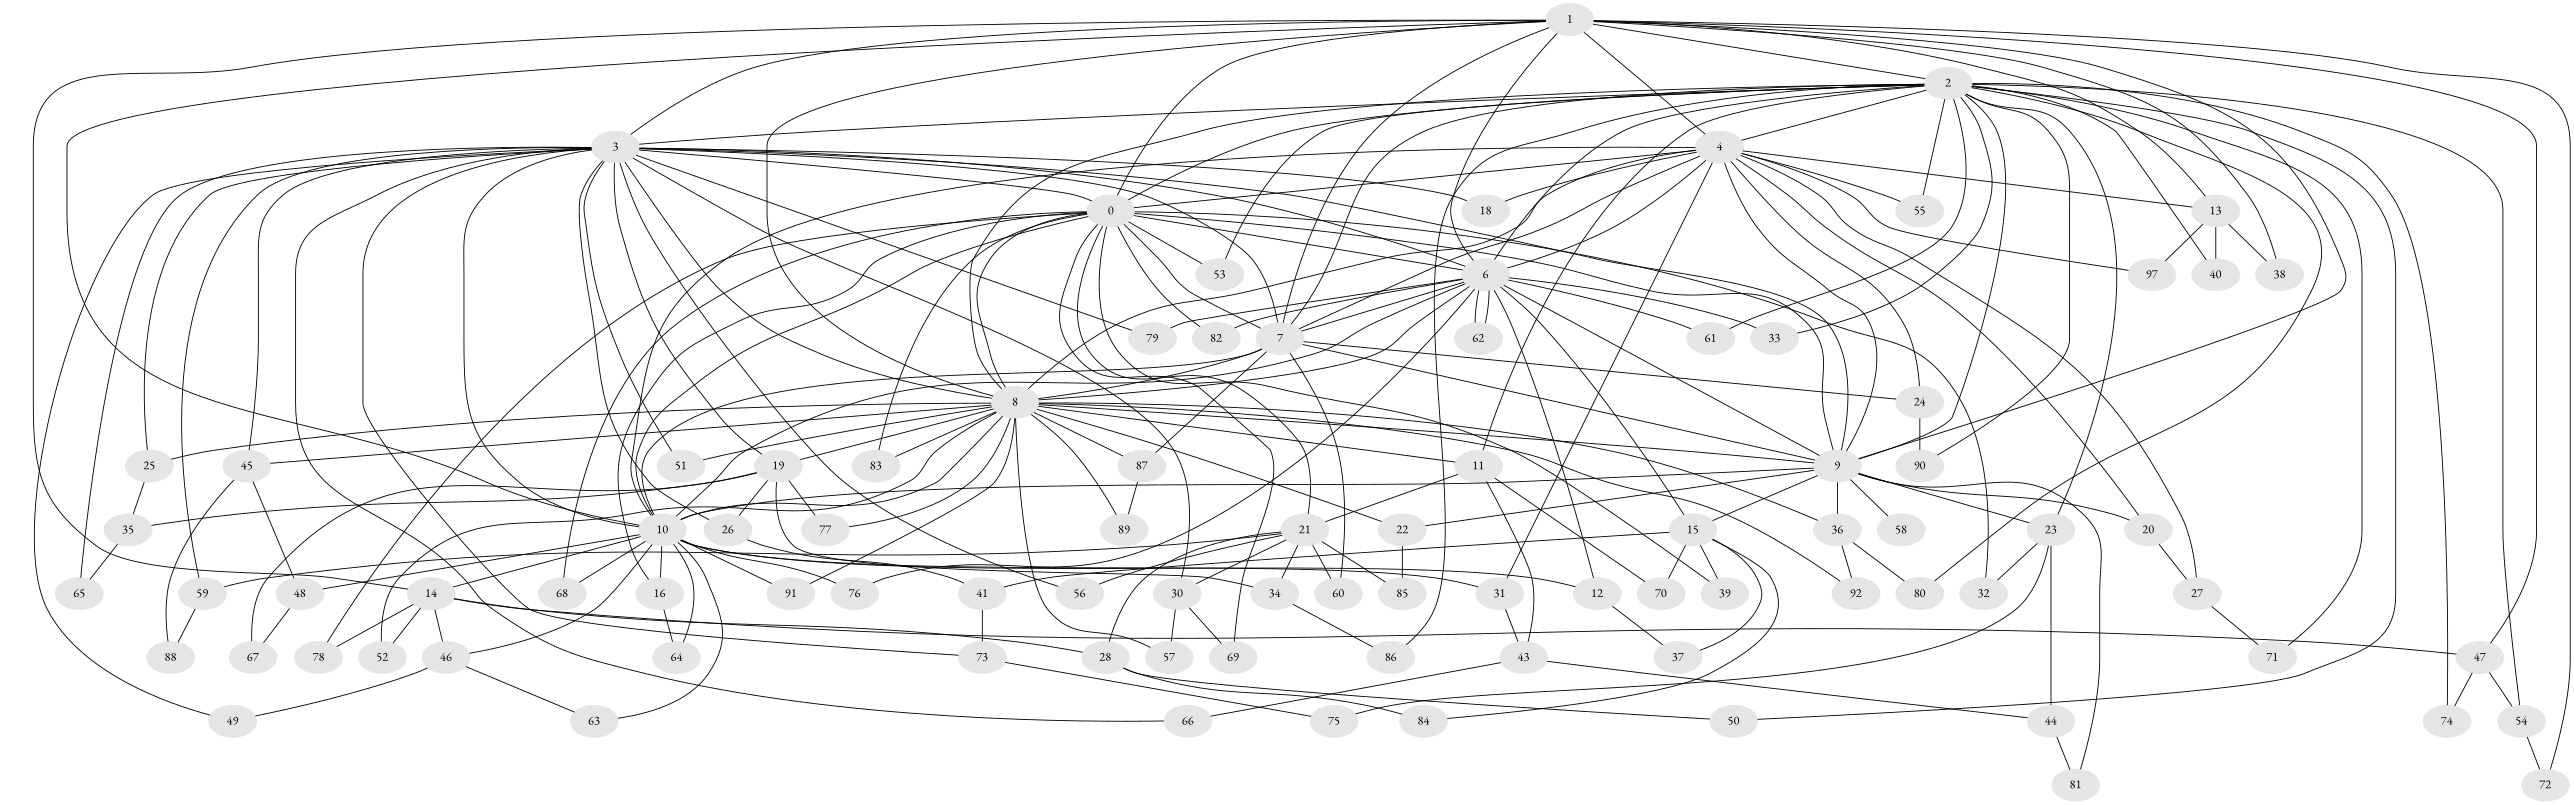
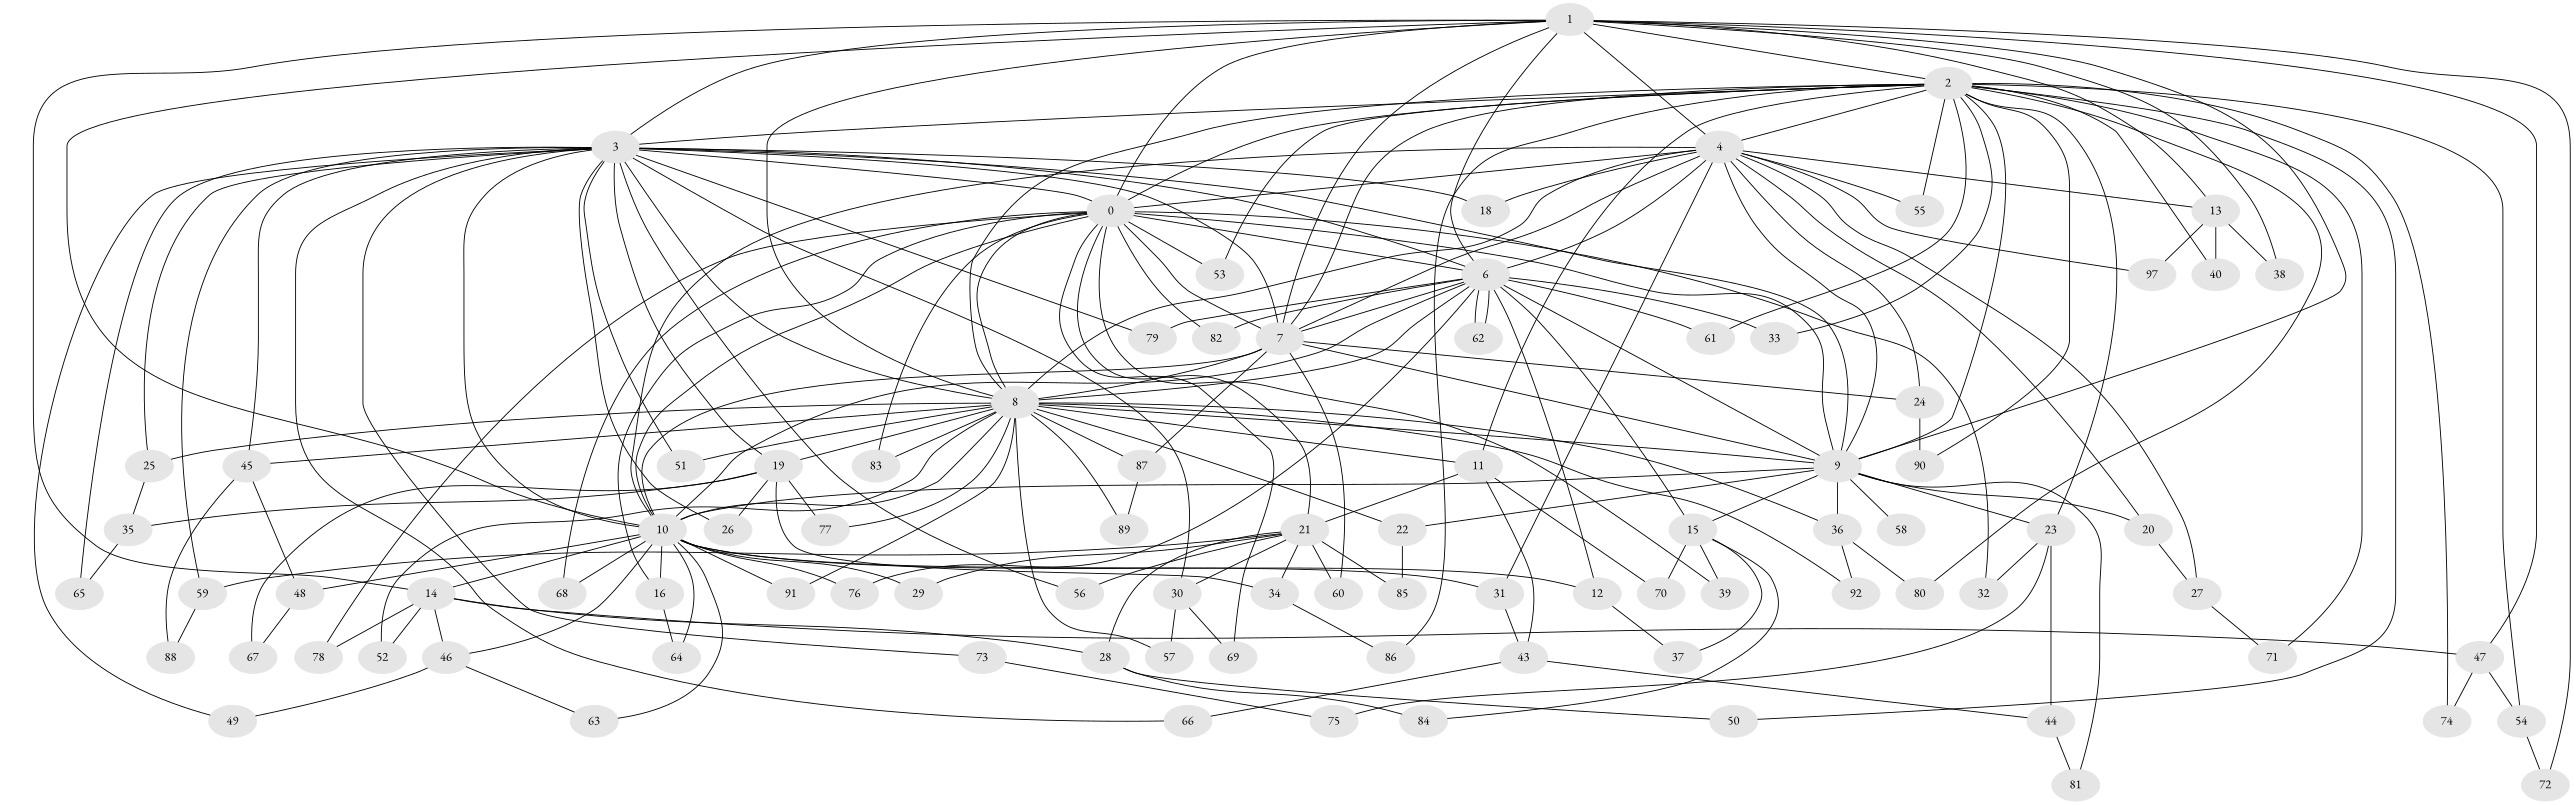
(1693, 111) -> none
none -> (919, 594)
(982, 594) -> none
